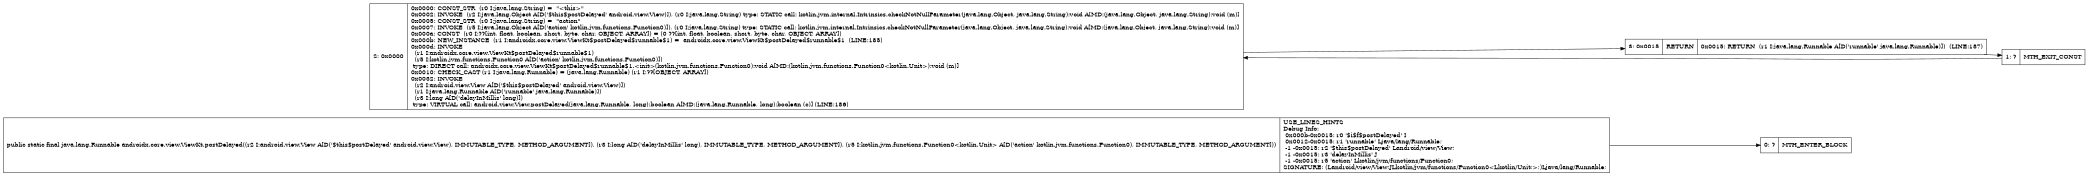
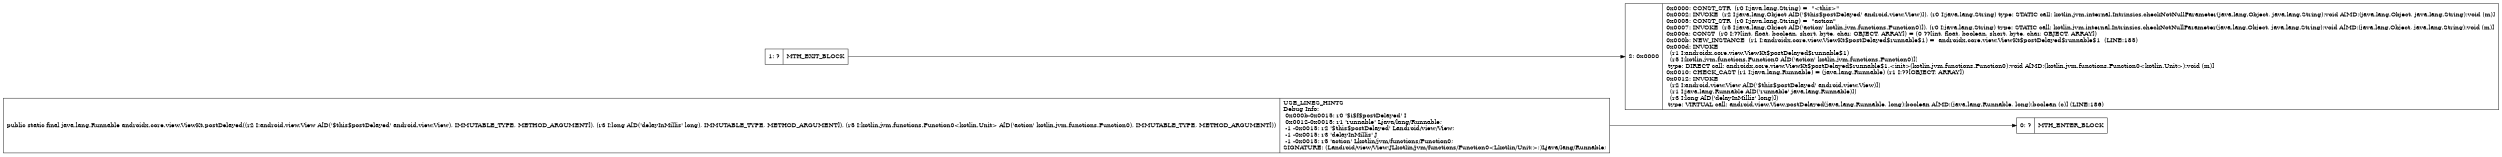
(1806, 47) -> none
(2052, 57) -> (816, 56)
(439, 79) -> (1694, 79)
